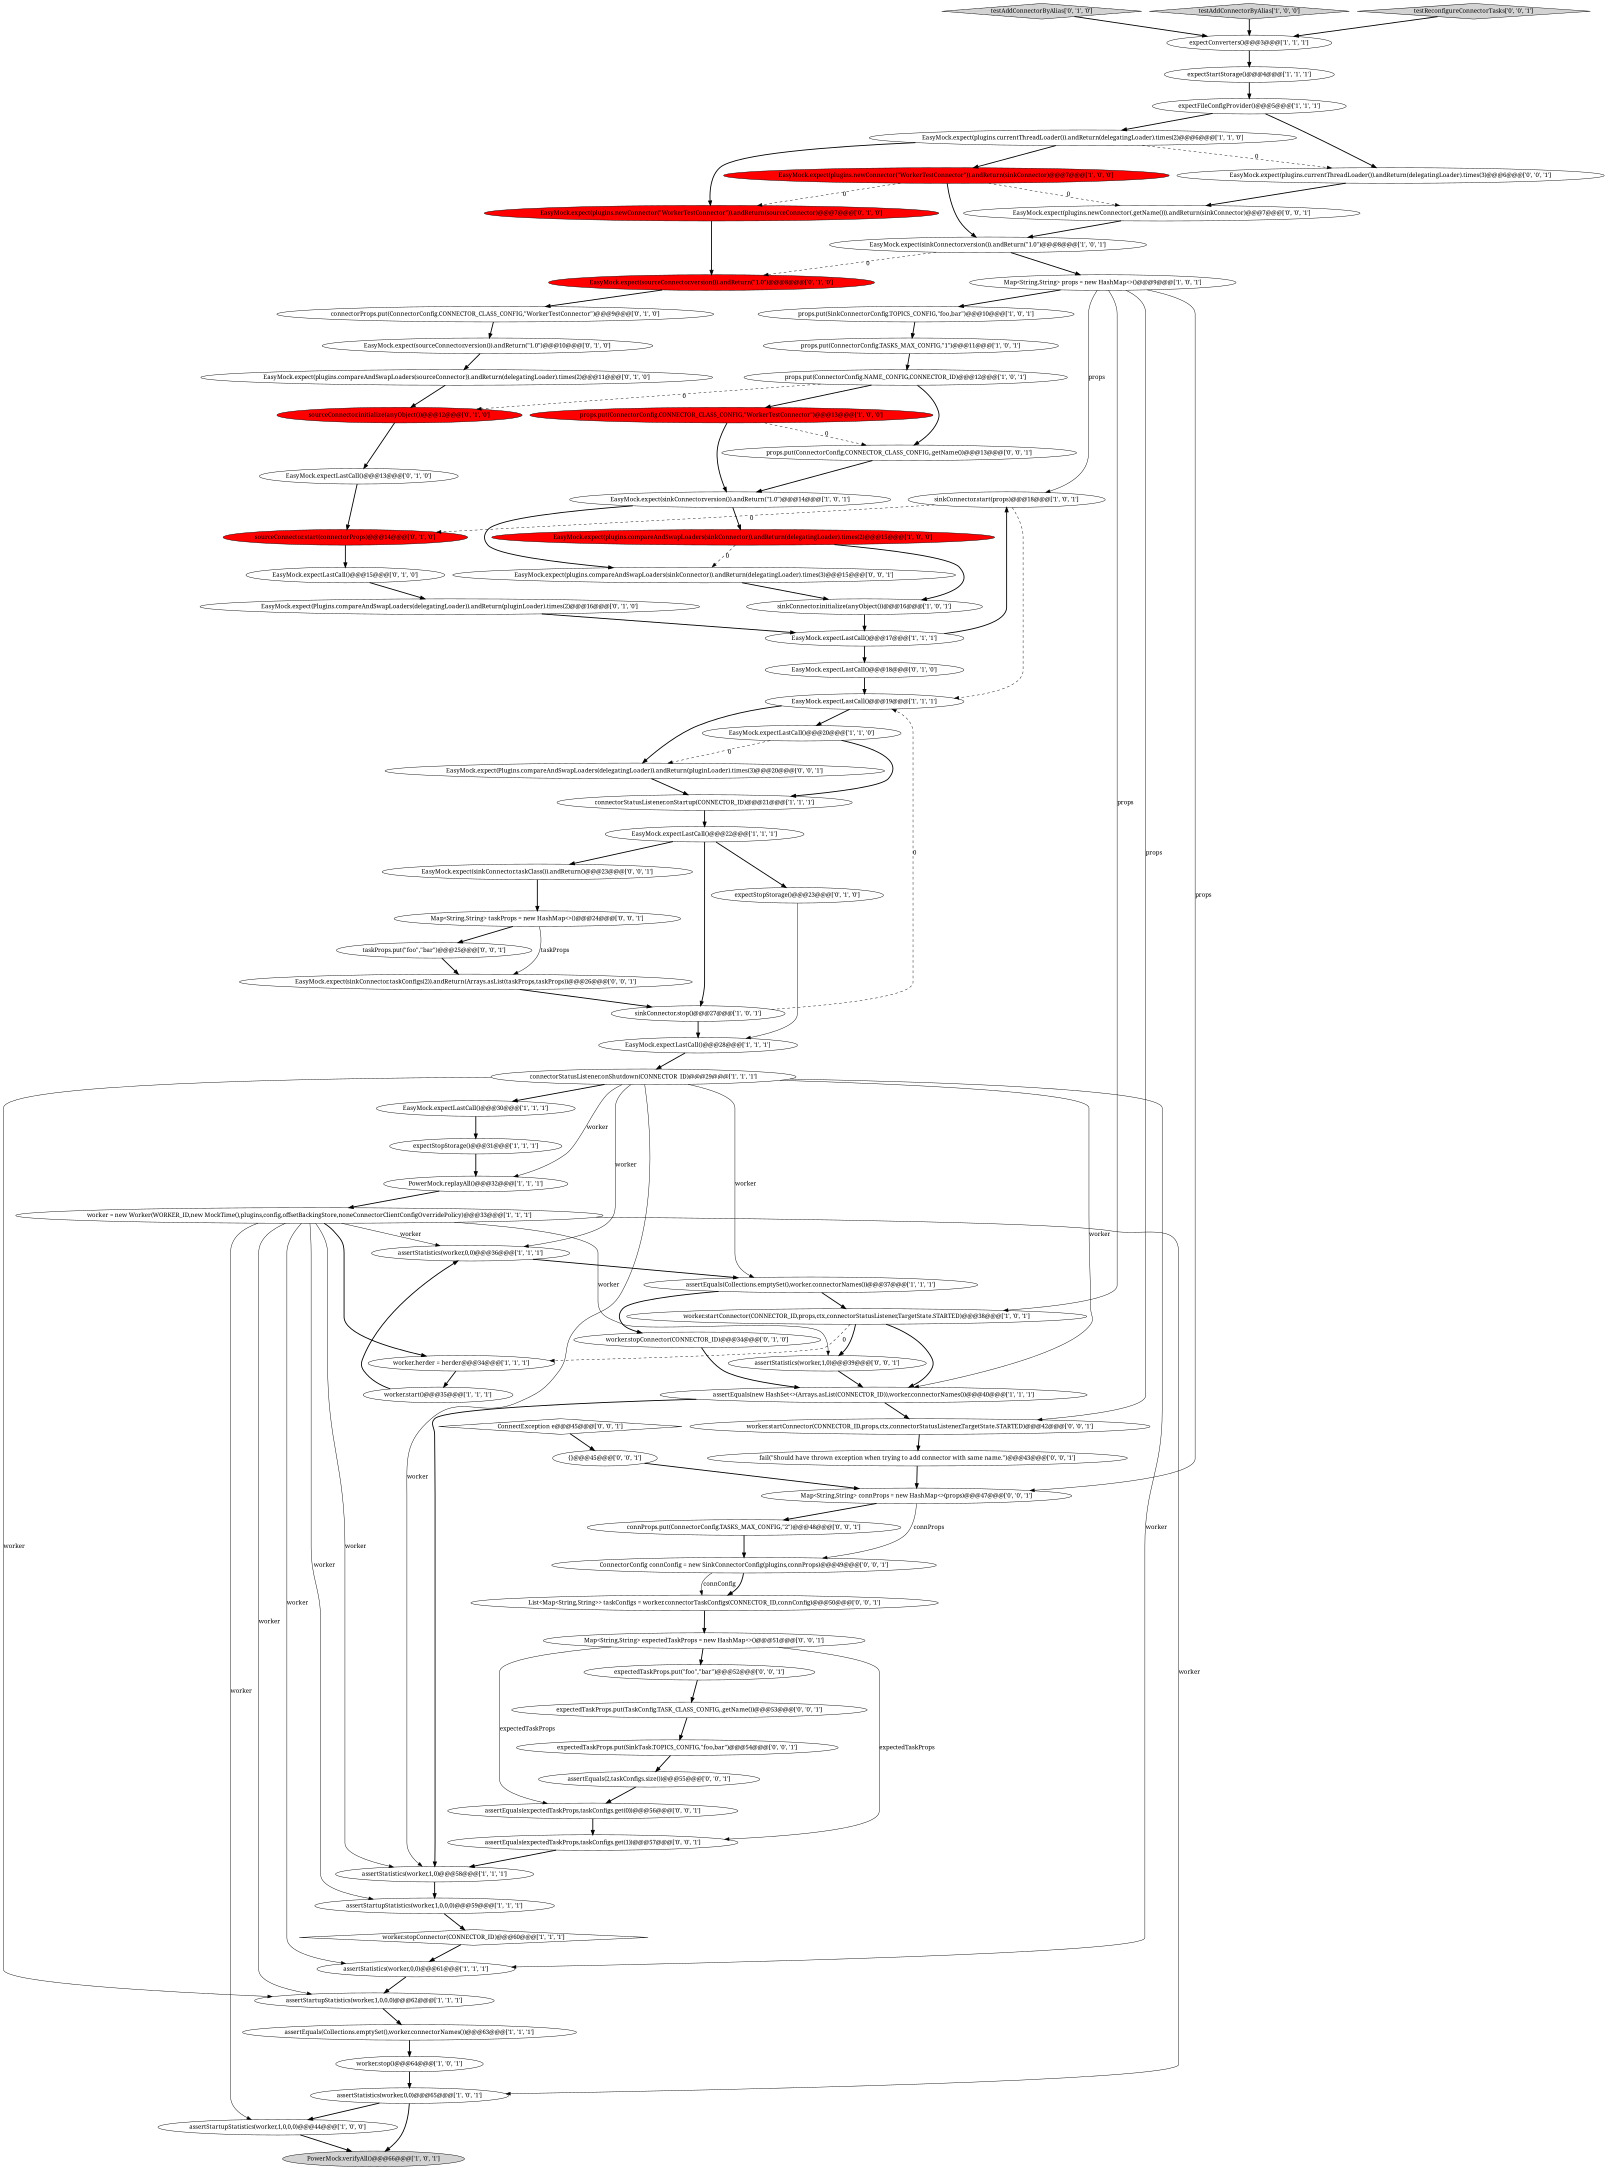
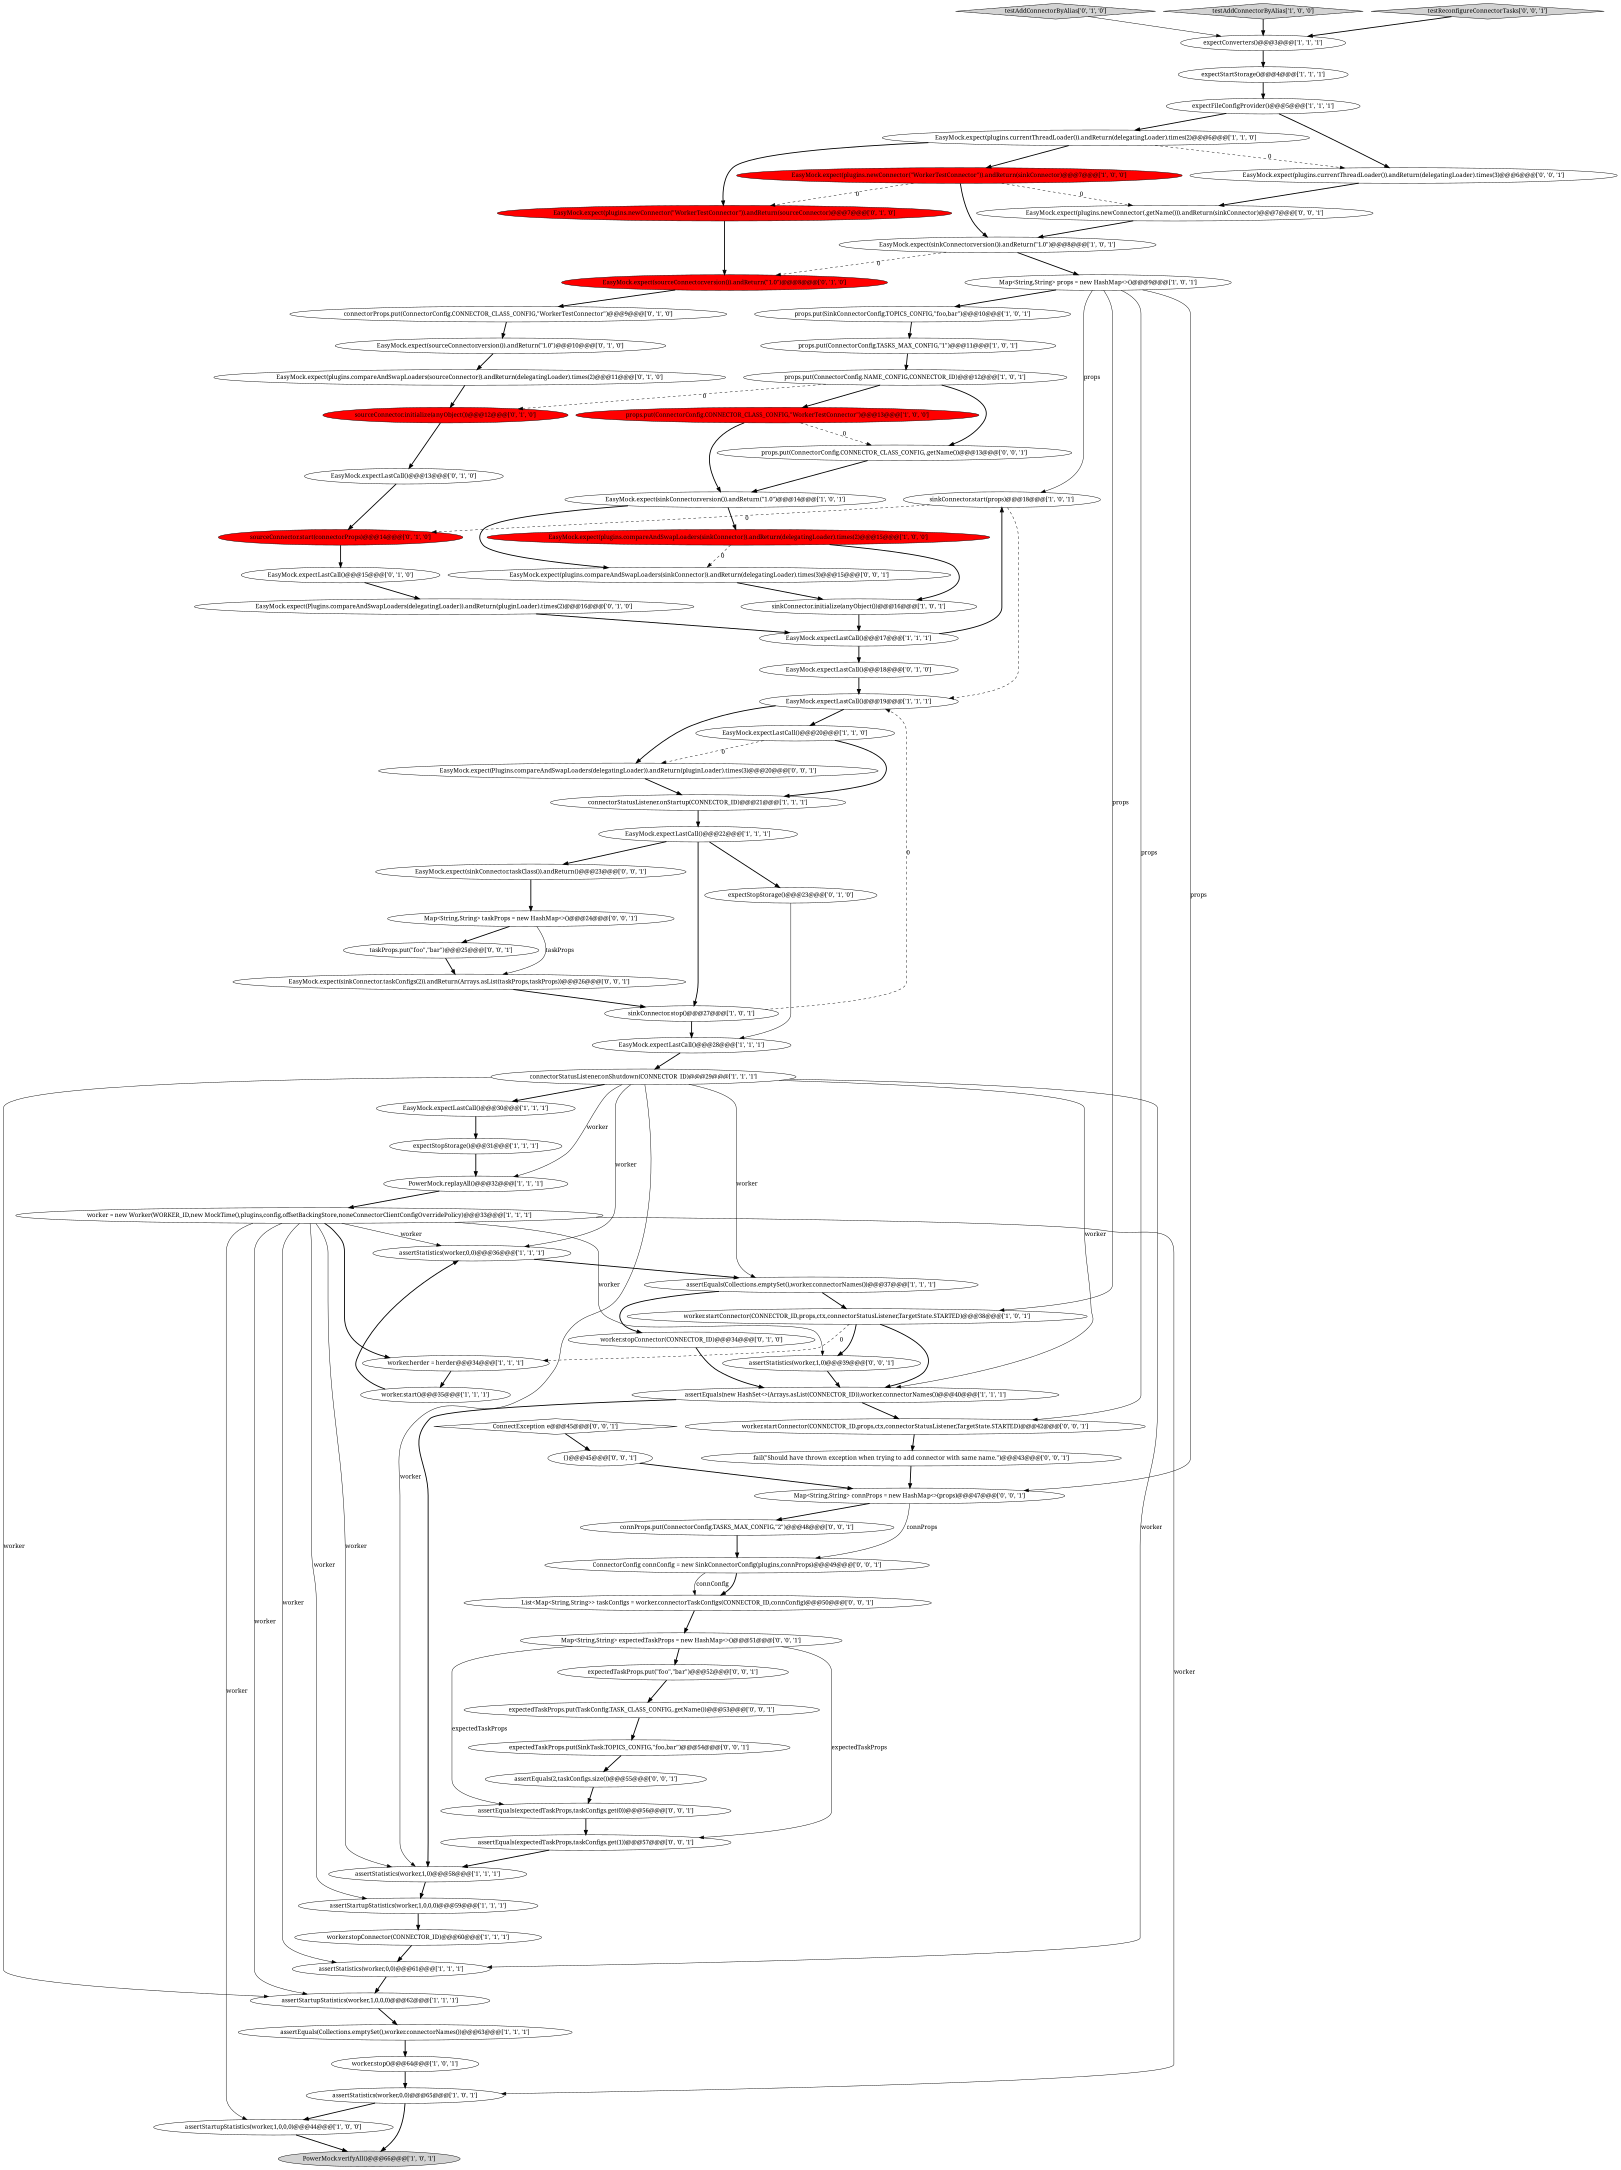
(1139, 26) -> (1152, 26)
(474, 1937) -> (418, 1937)
